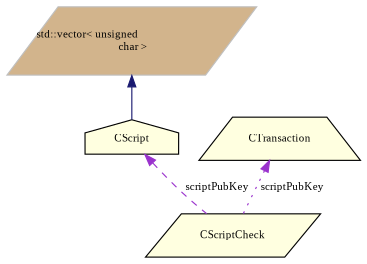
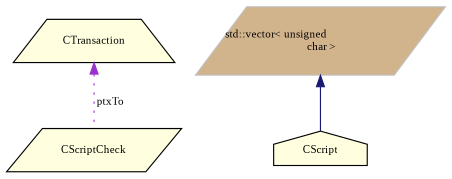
(291, 187) -> (109, 102)
(179, 189) -> none
